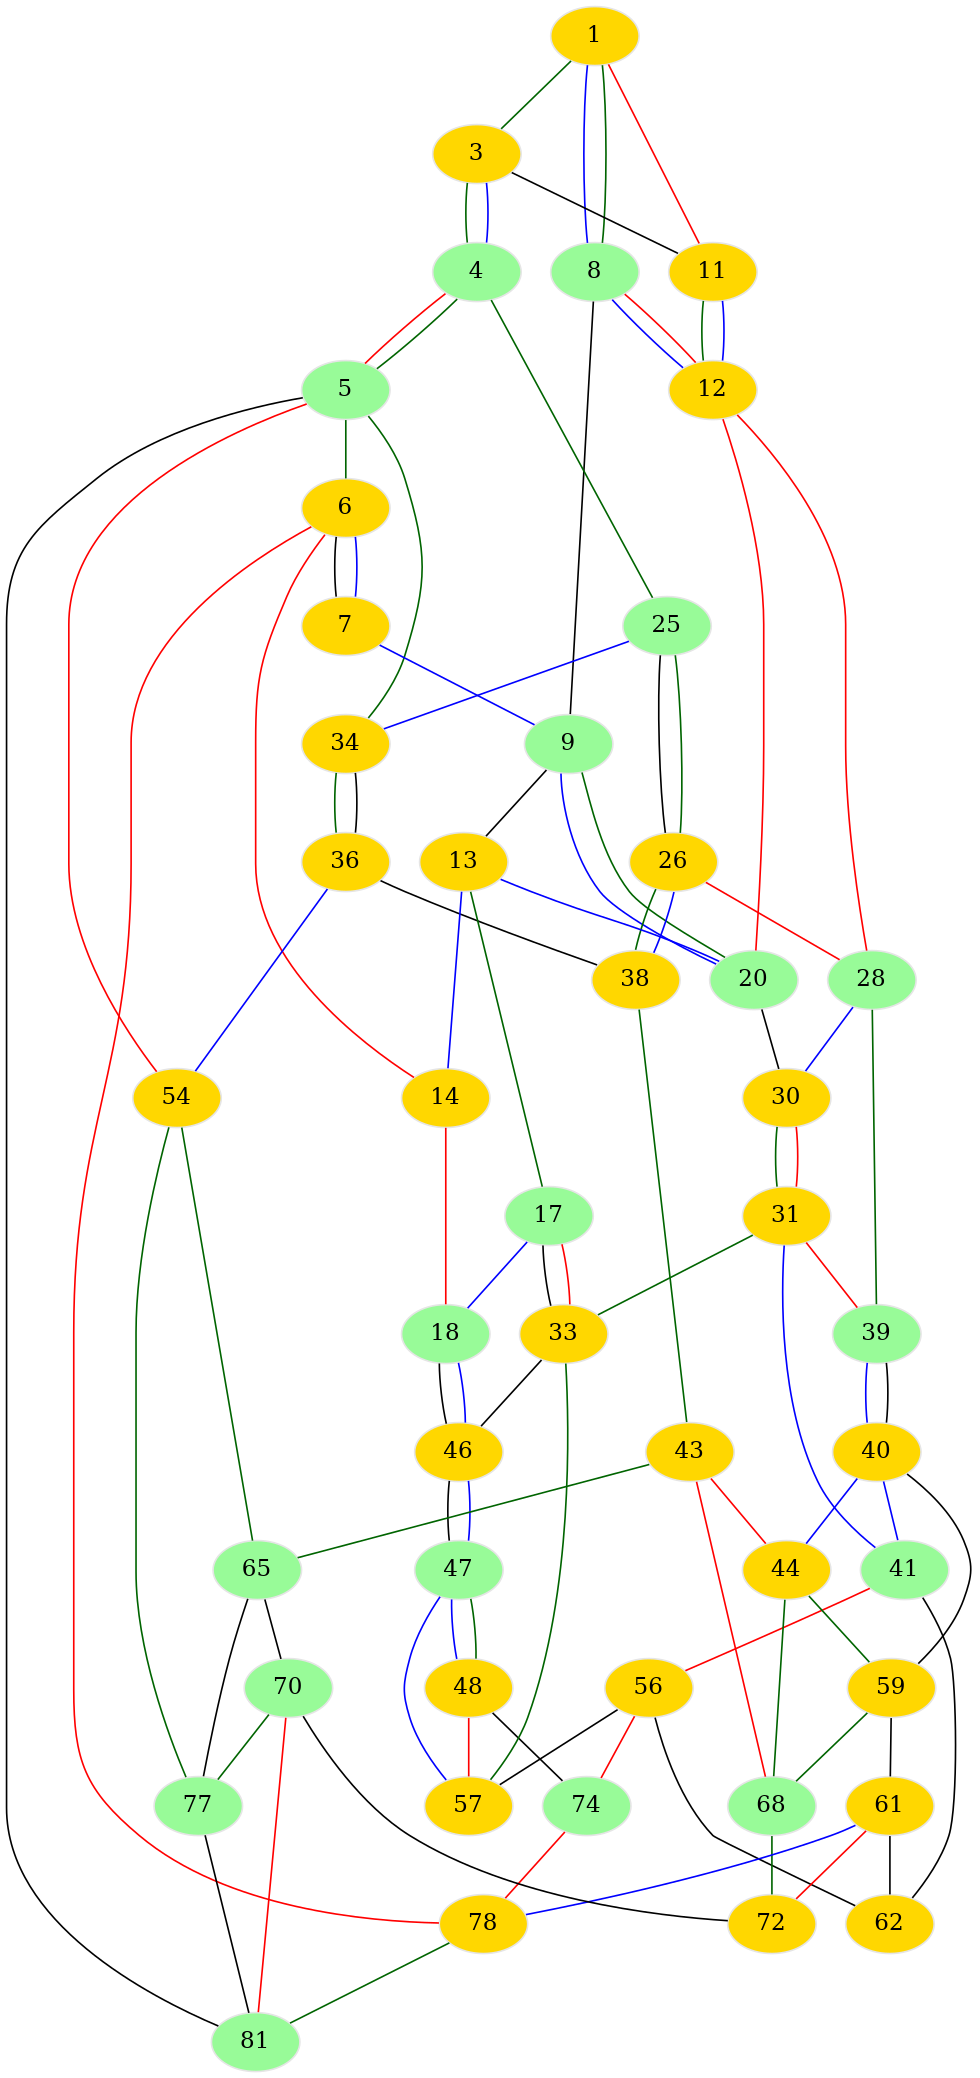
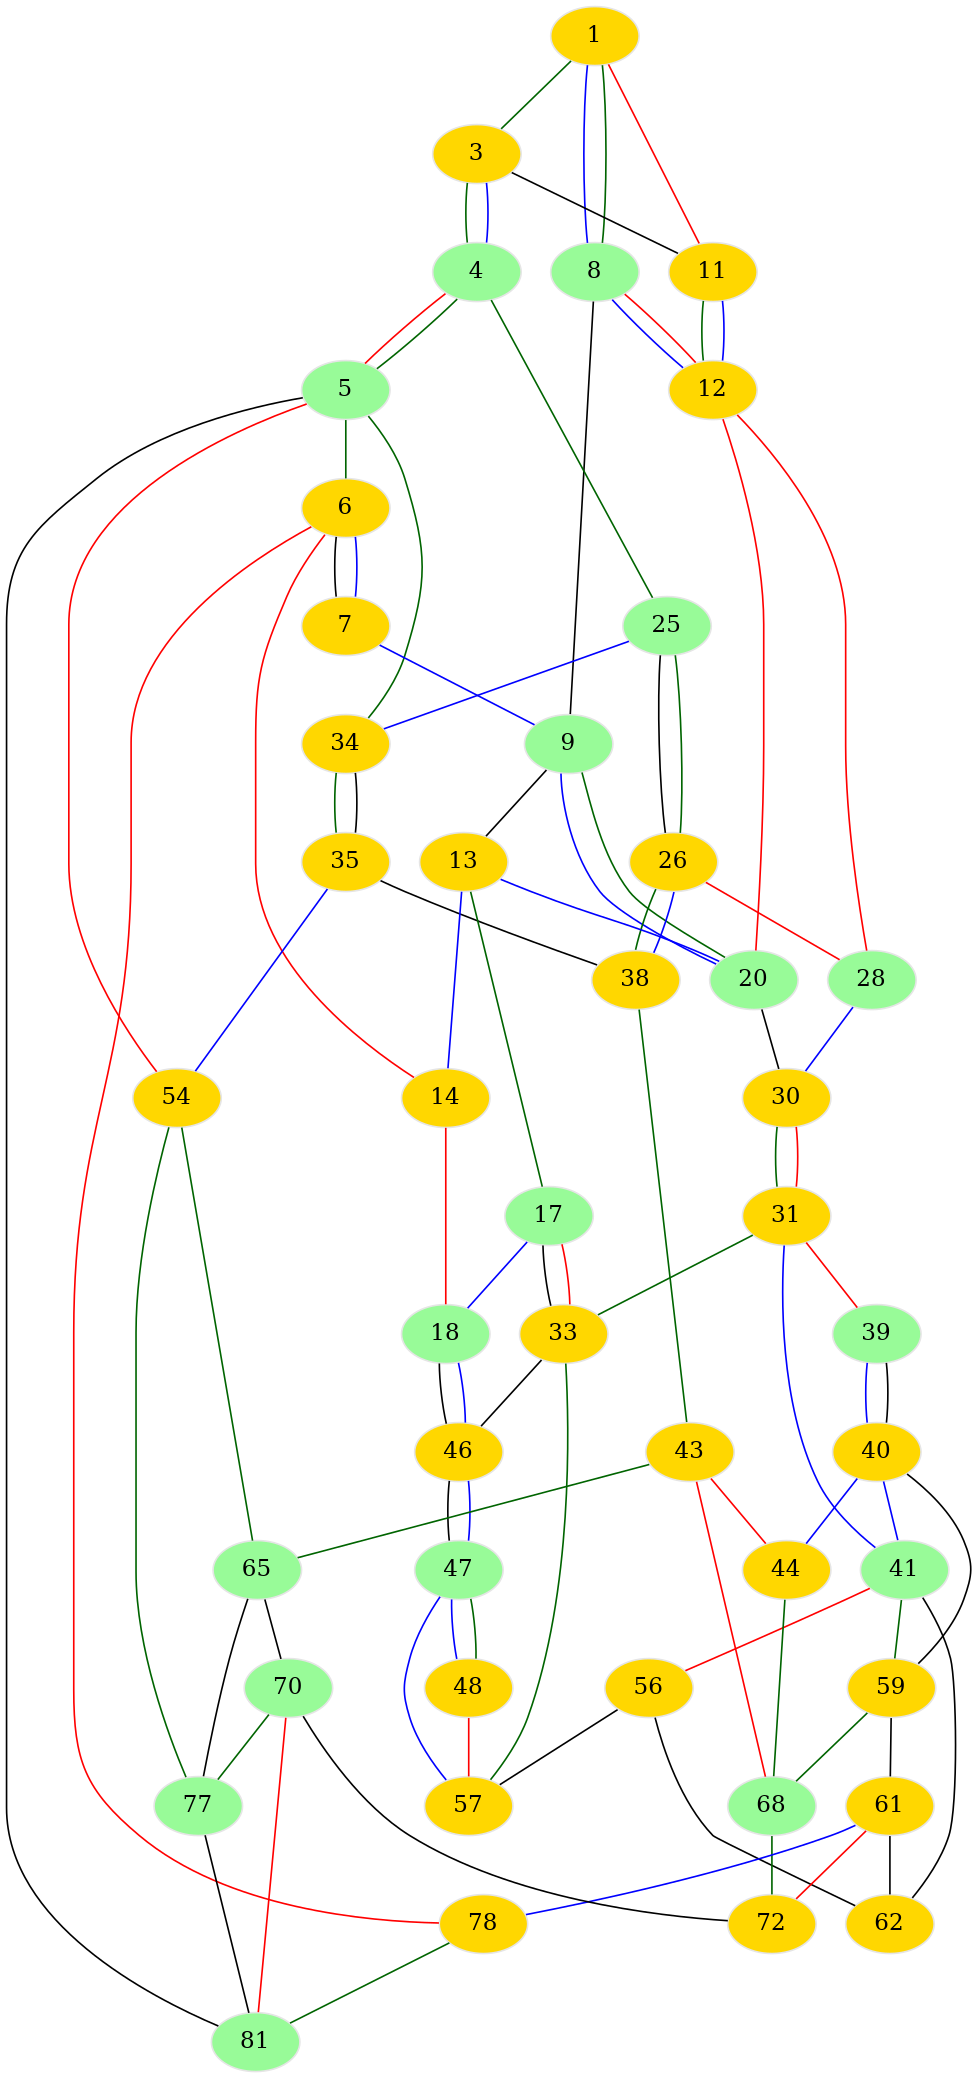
(346, 862) -> (346, 862)
(874, 1157) -> none
(839, 1629) -> (898, 1629)
(587, 1806) -> none
